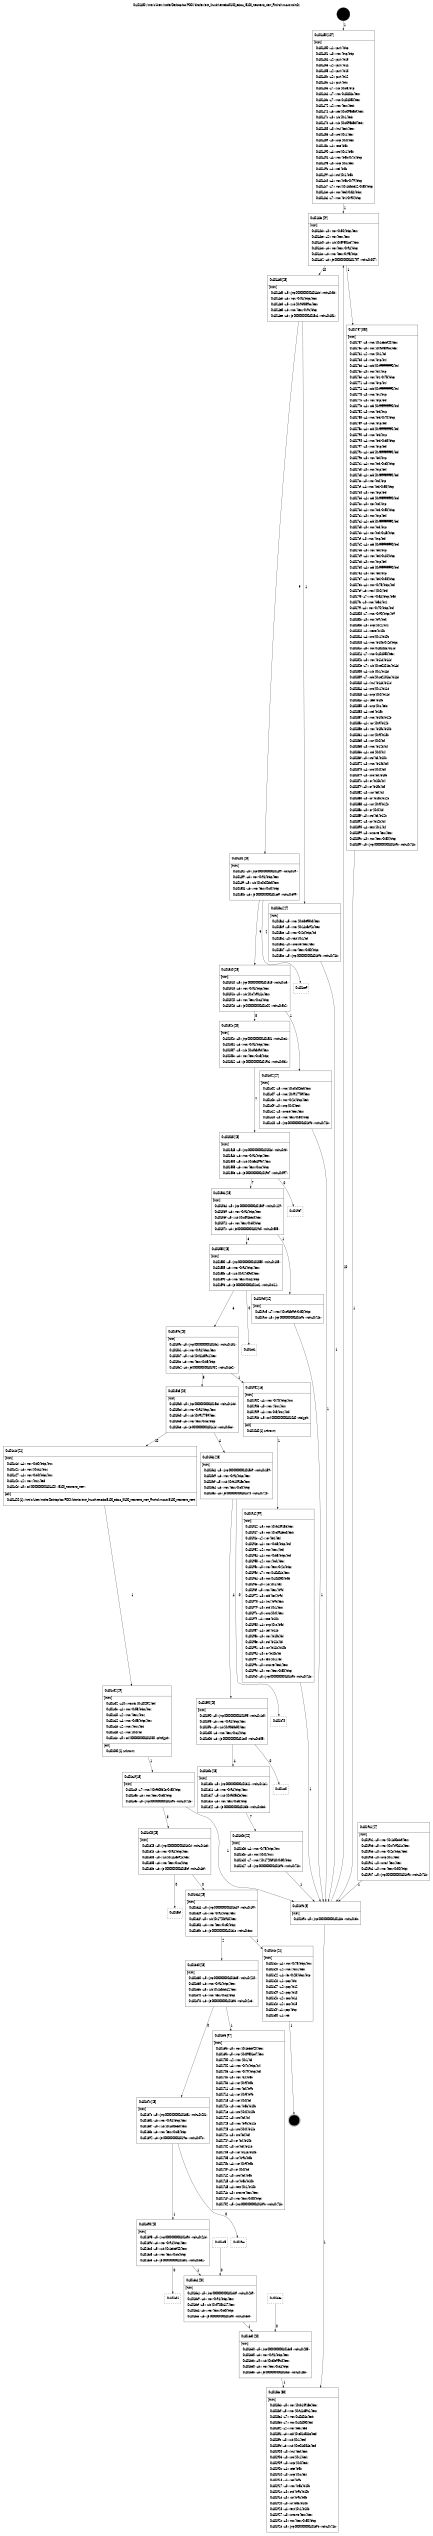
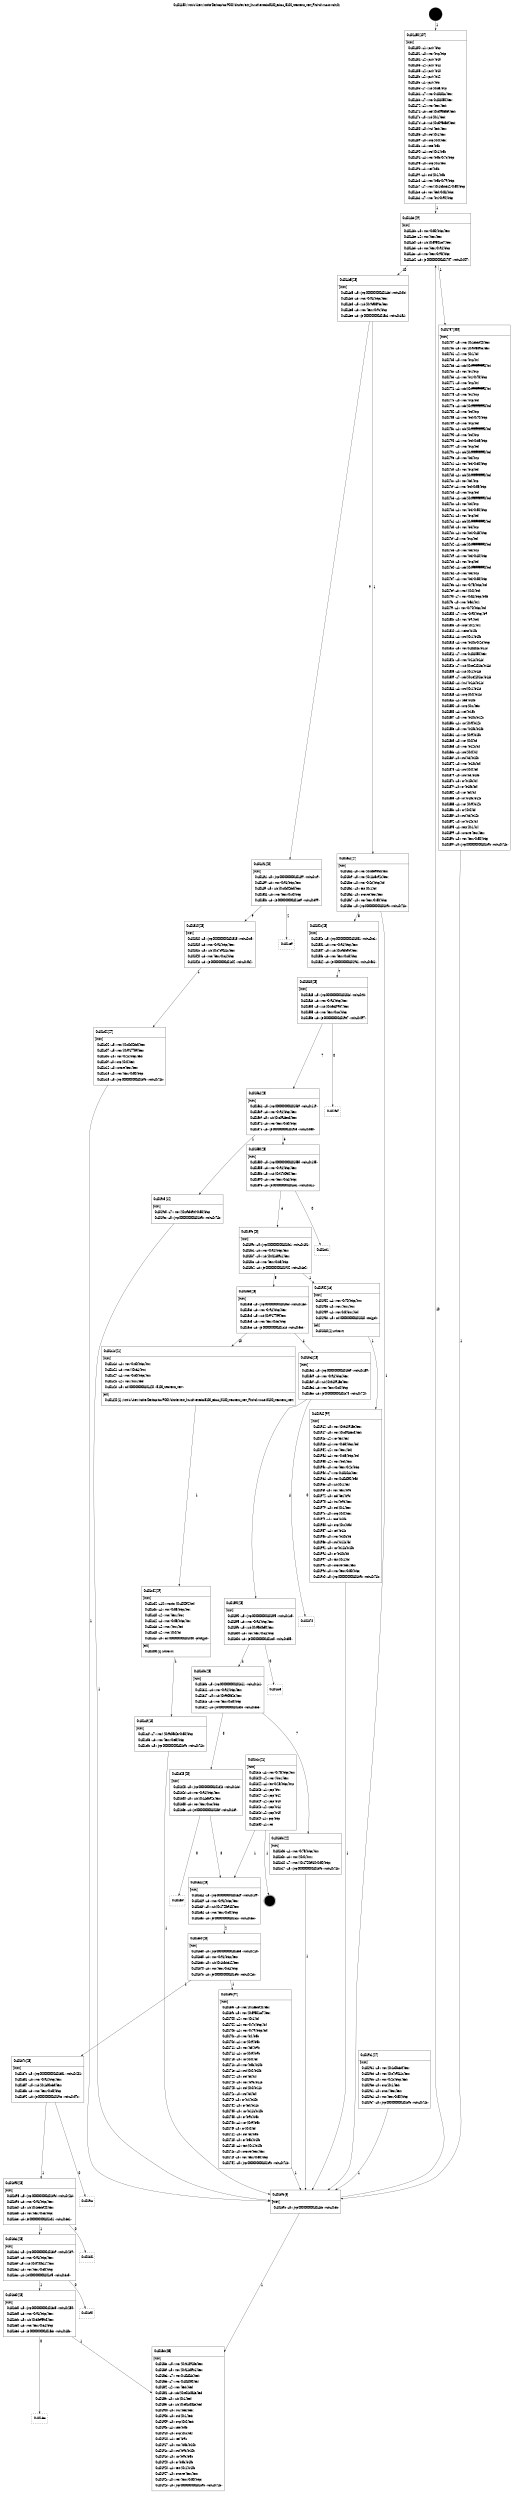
(255, 1015) -> (357, 916)
(165, 1817) -> (217, 1740)
(256, 1942) -> (245, 1853)
(208, 2026) -> (185, 1985)
none -> (296, 2178)
(220, 2261) -> (79, 2293)
(275, 2317) -> (40, 2374)
